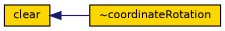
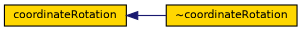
(27, 16) -> (65, 16)
